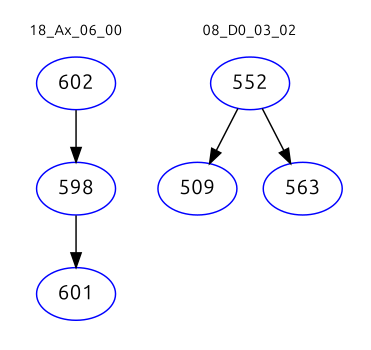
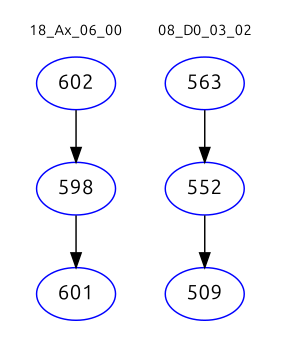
(273, 129) -> (205, 129)
